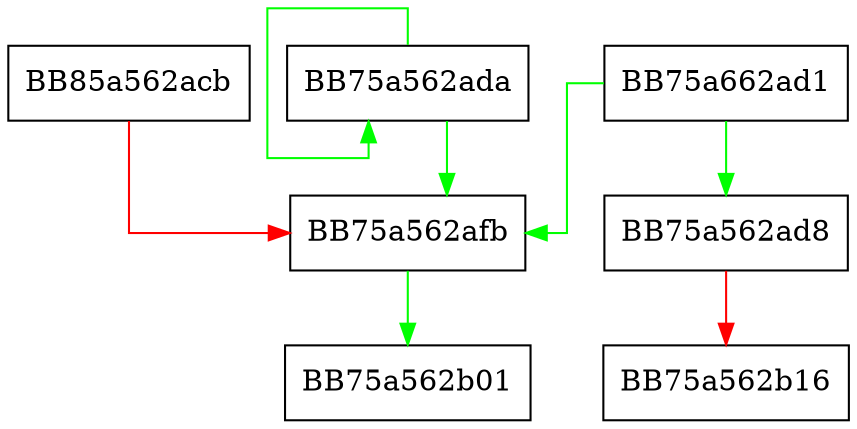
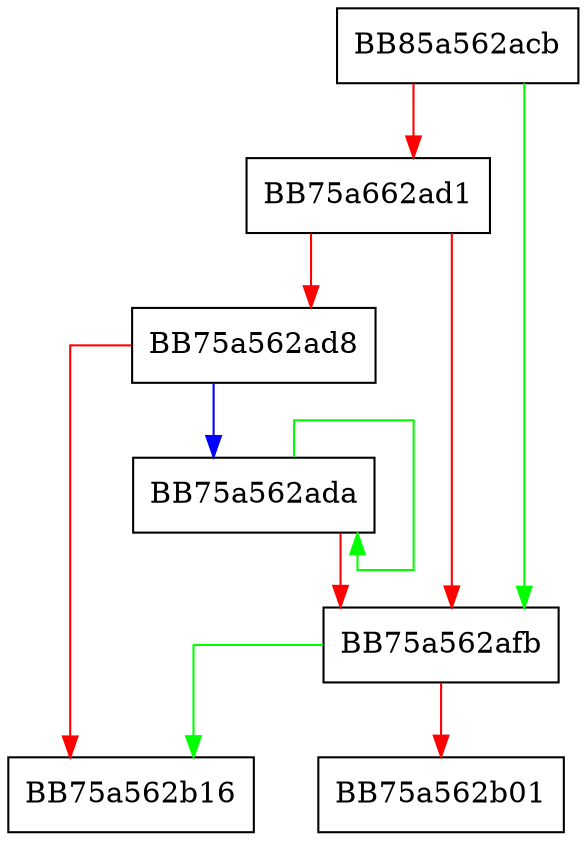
none -> (414, 110)
(447, 147) -> (341, 559)
(726, 147) -> (311, 260)
(567, 150) -> (452, 410)
(143, 233) -> (524, 335)
(408, 297) -> (441, 709)
none -> (214, 410)
none -> (213, 645)
